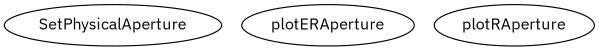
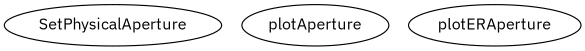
none -> (315, 25)
(514, 25) -> none
